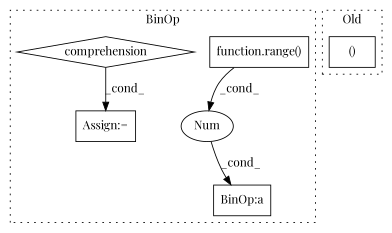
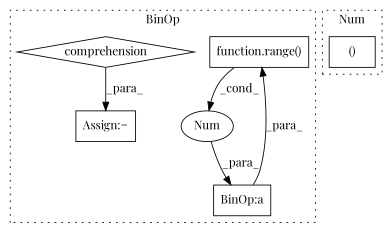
(352, 20) -> (352, 20)
(125, 89) -> (125, 89)
none -> (266, 132)
(241, 163) -> (241, 163)
